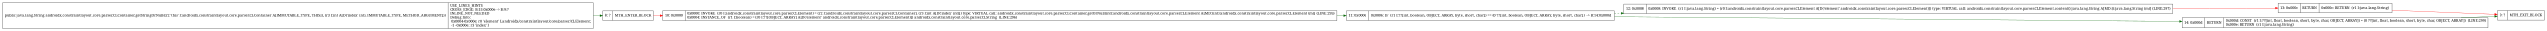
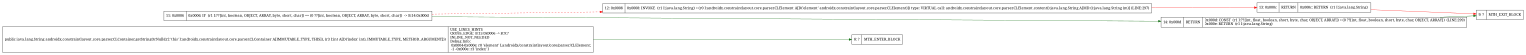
(1618, 13) -> (516, 13)
(1000, 16) -> none
